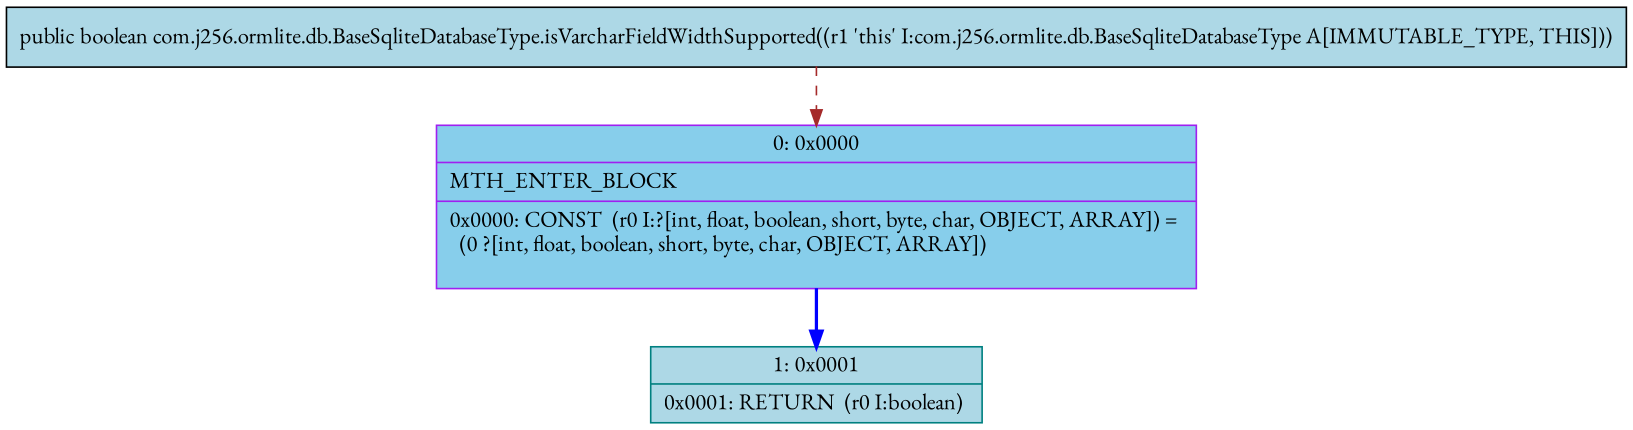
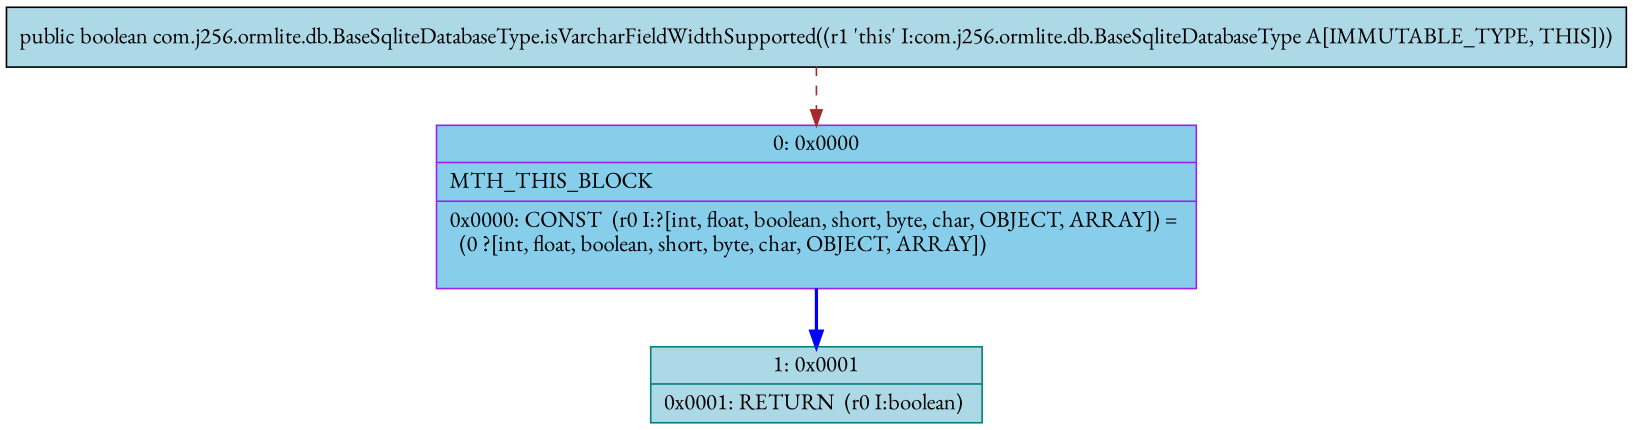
(564, 181) -> (552, 181)
